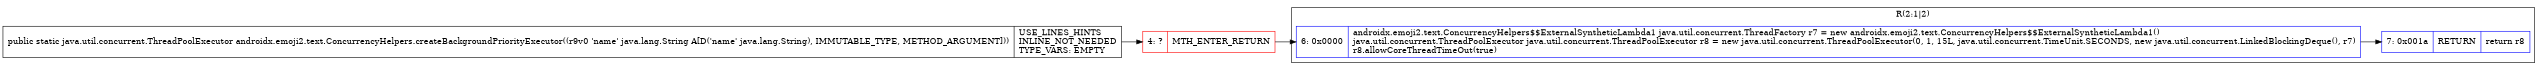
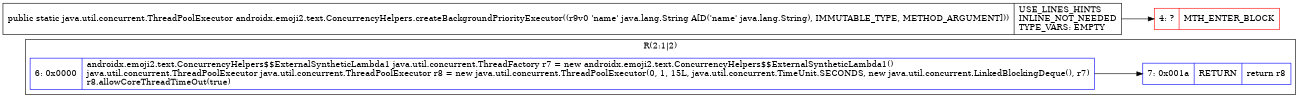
(1221, 42) -> (1229, 19)
(1283, 42) -> none
